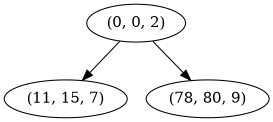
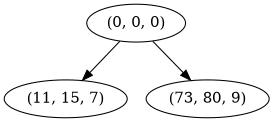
(136, 23) -> (136, 23)
(208, 99) -> (208, 99)
